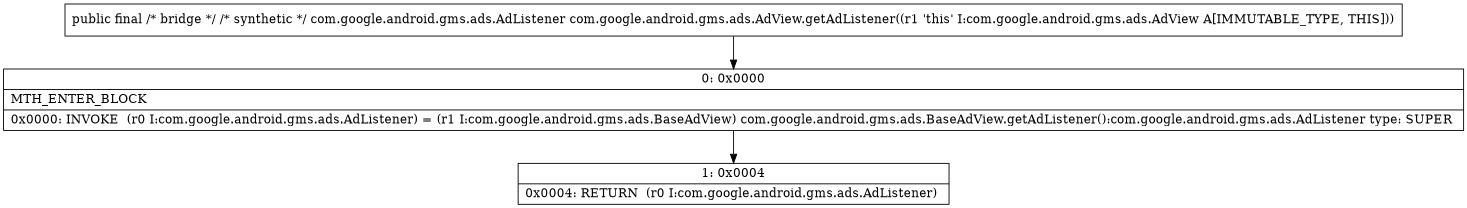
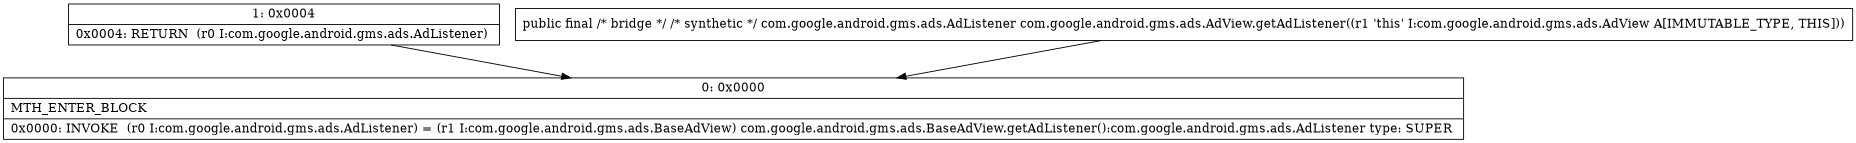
(734, 142) -> (476, 61)
